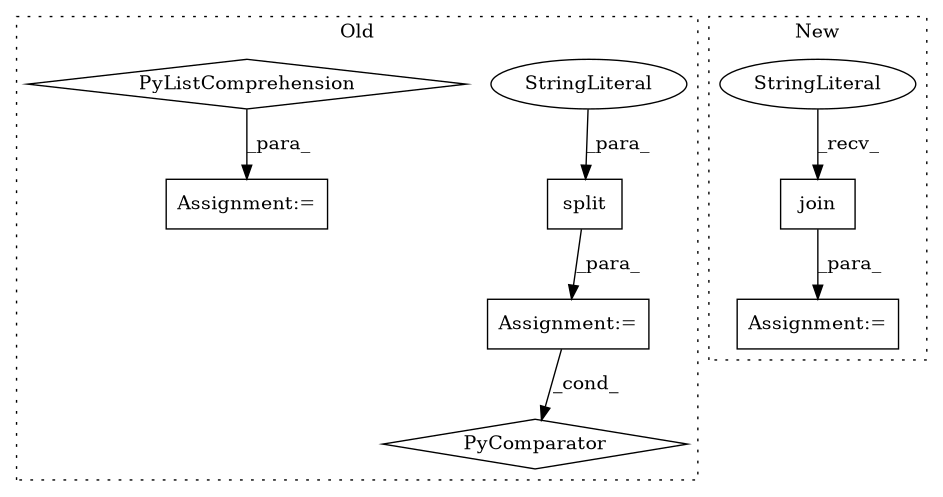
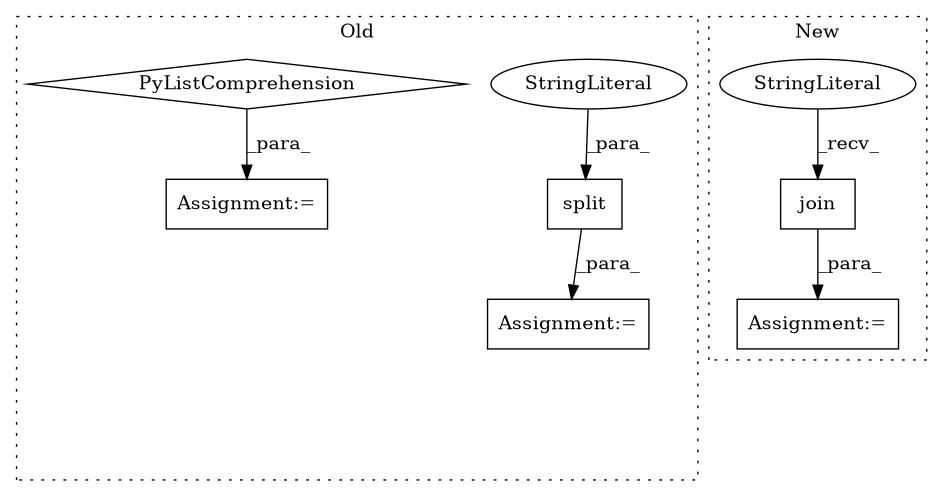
(535, 444) -> none
